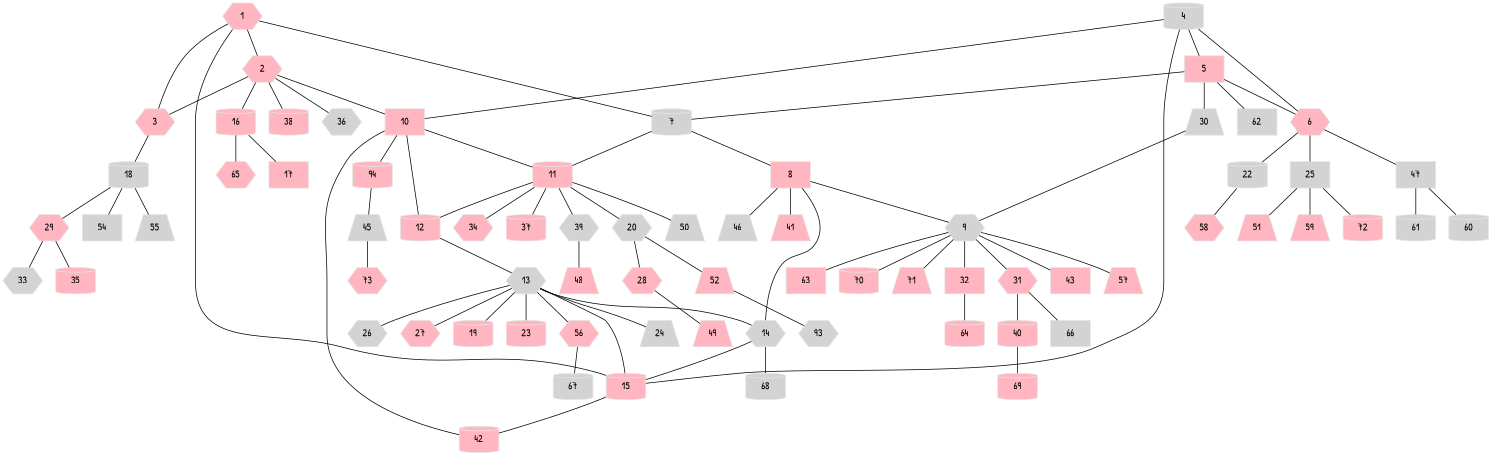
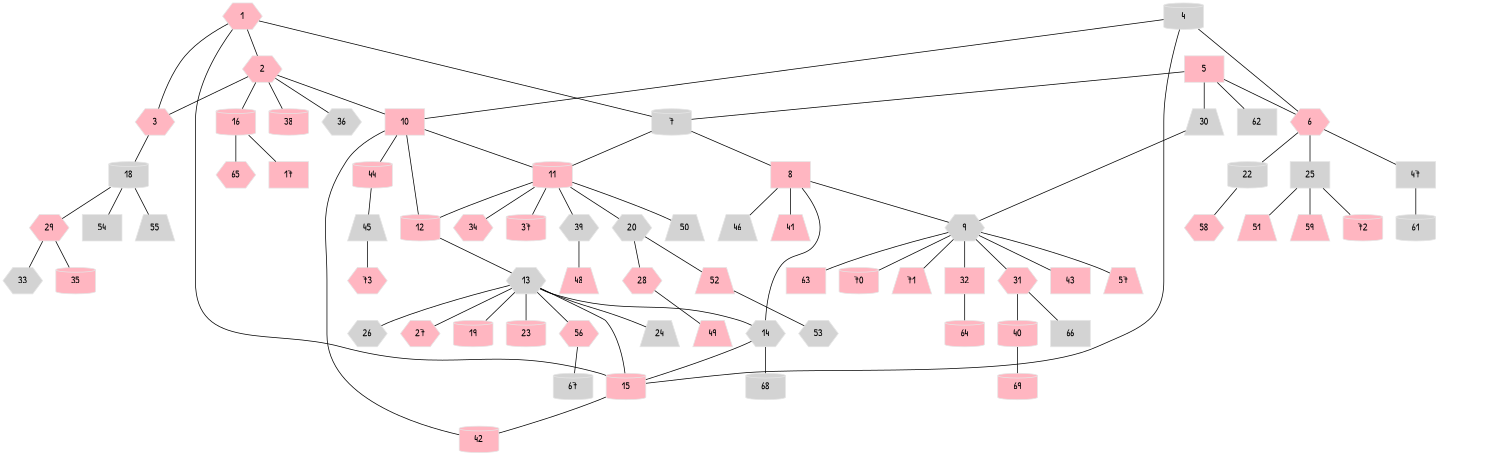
(1194, 43) -> none
(373, 175) -> (373, 175)
(1469, 228) -> none
(818, 334) -> (818, 334)
